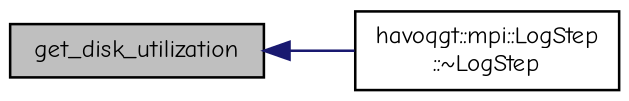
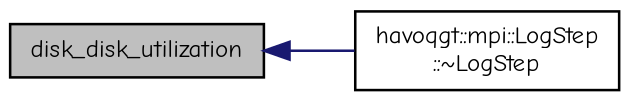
(137, 51) -> (137, 51)
